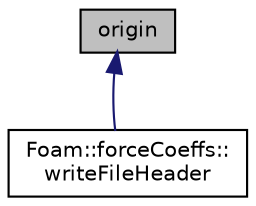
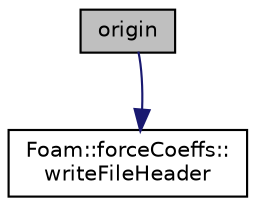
(113, 102) -> (142, 80)
